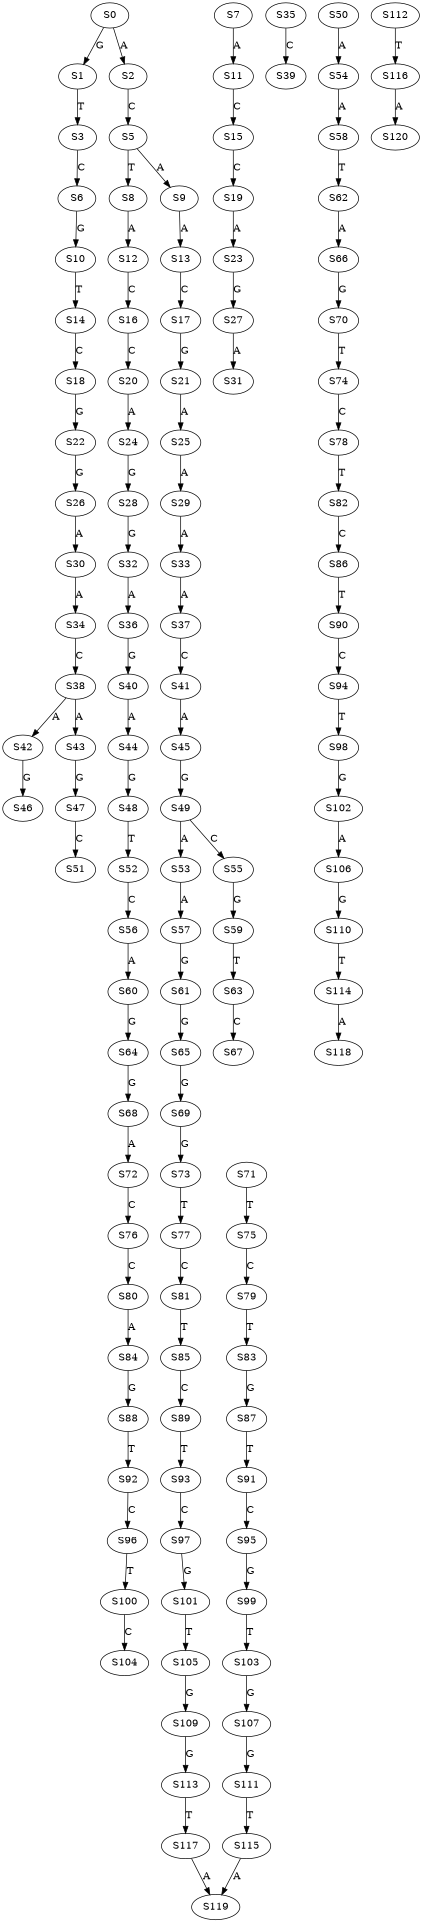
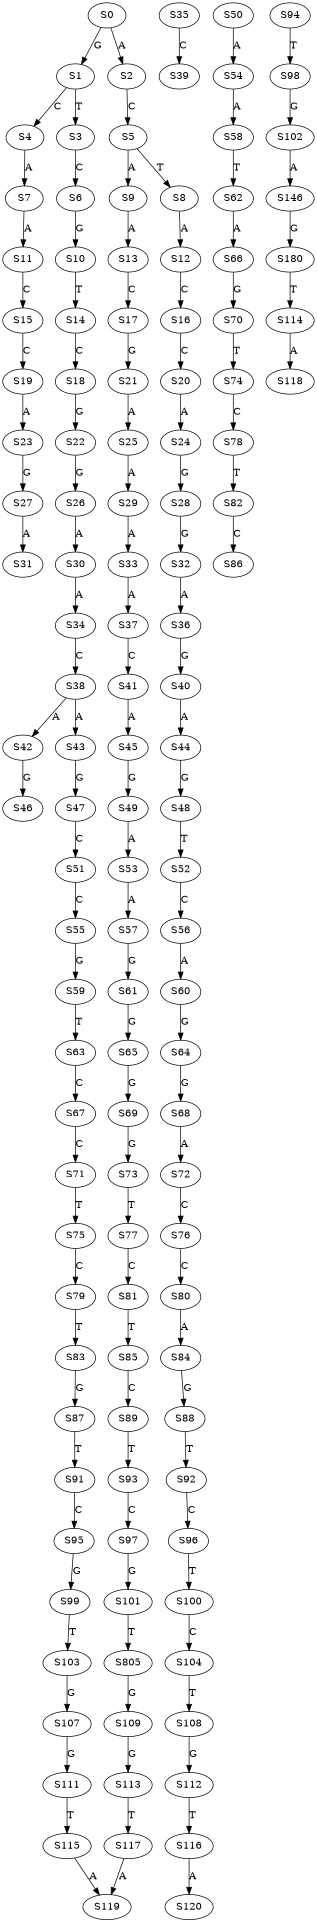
none -> (25, 137)
(338, 626) -> none
(205, 837) -> (75, 897)
(338, 870) -> (290, 198)
(338, 931) -> (290, 260)
none -> (75, 1141)
(186, 1663) -> (128, 1663)
none -> (189, 1724)
